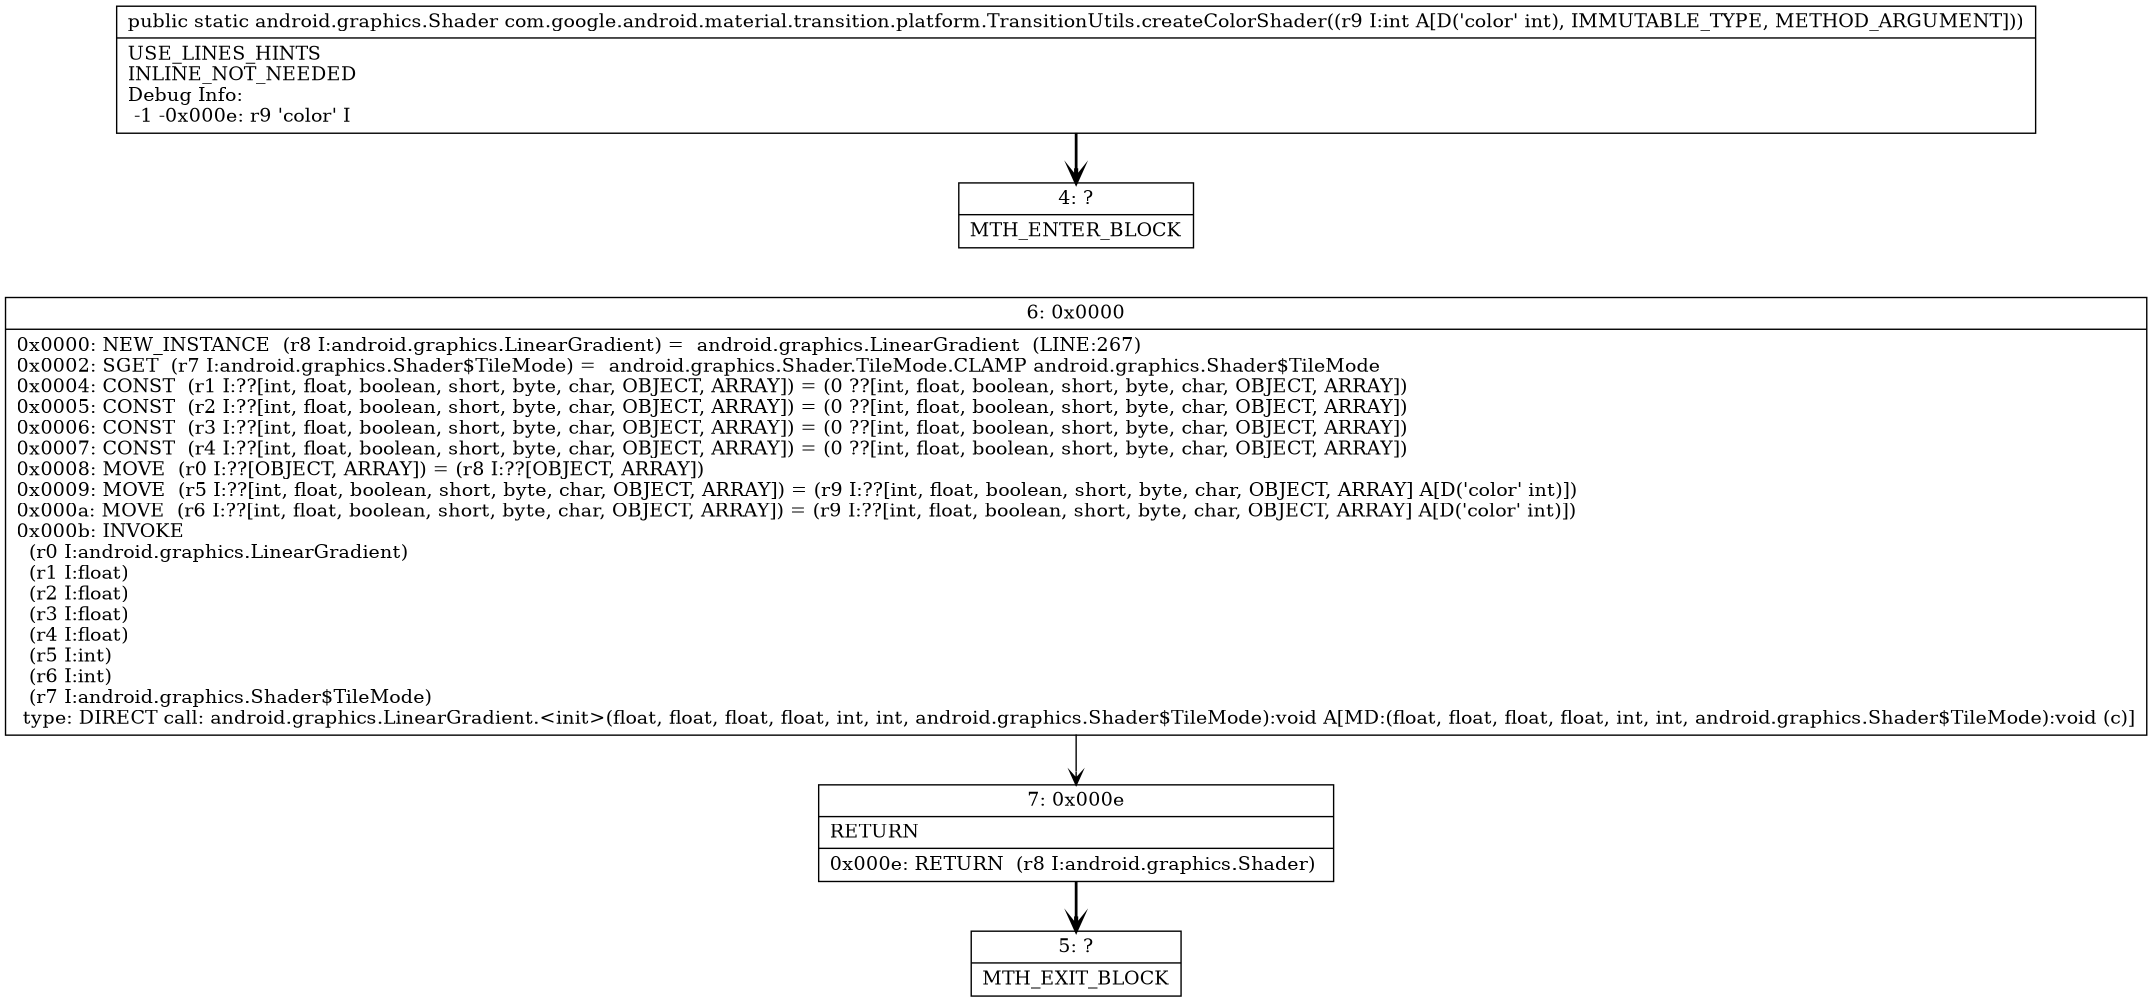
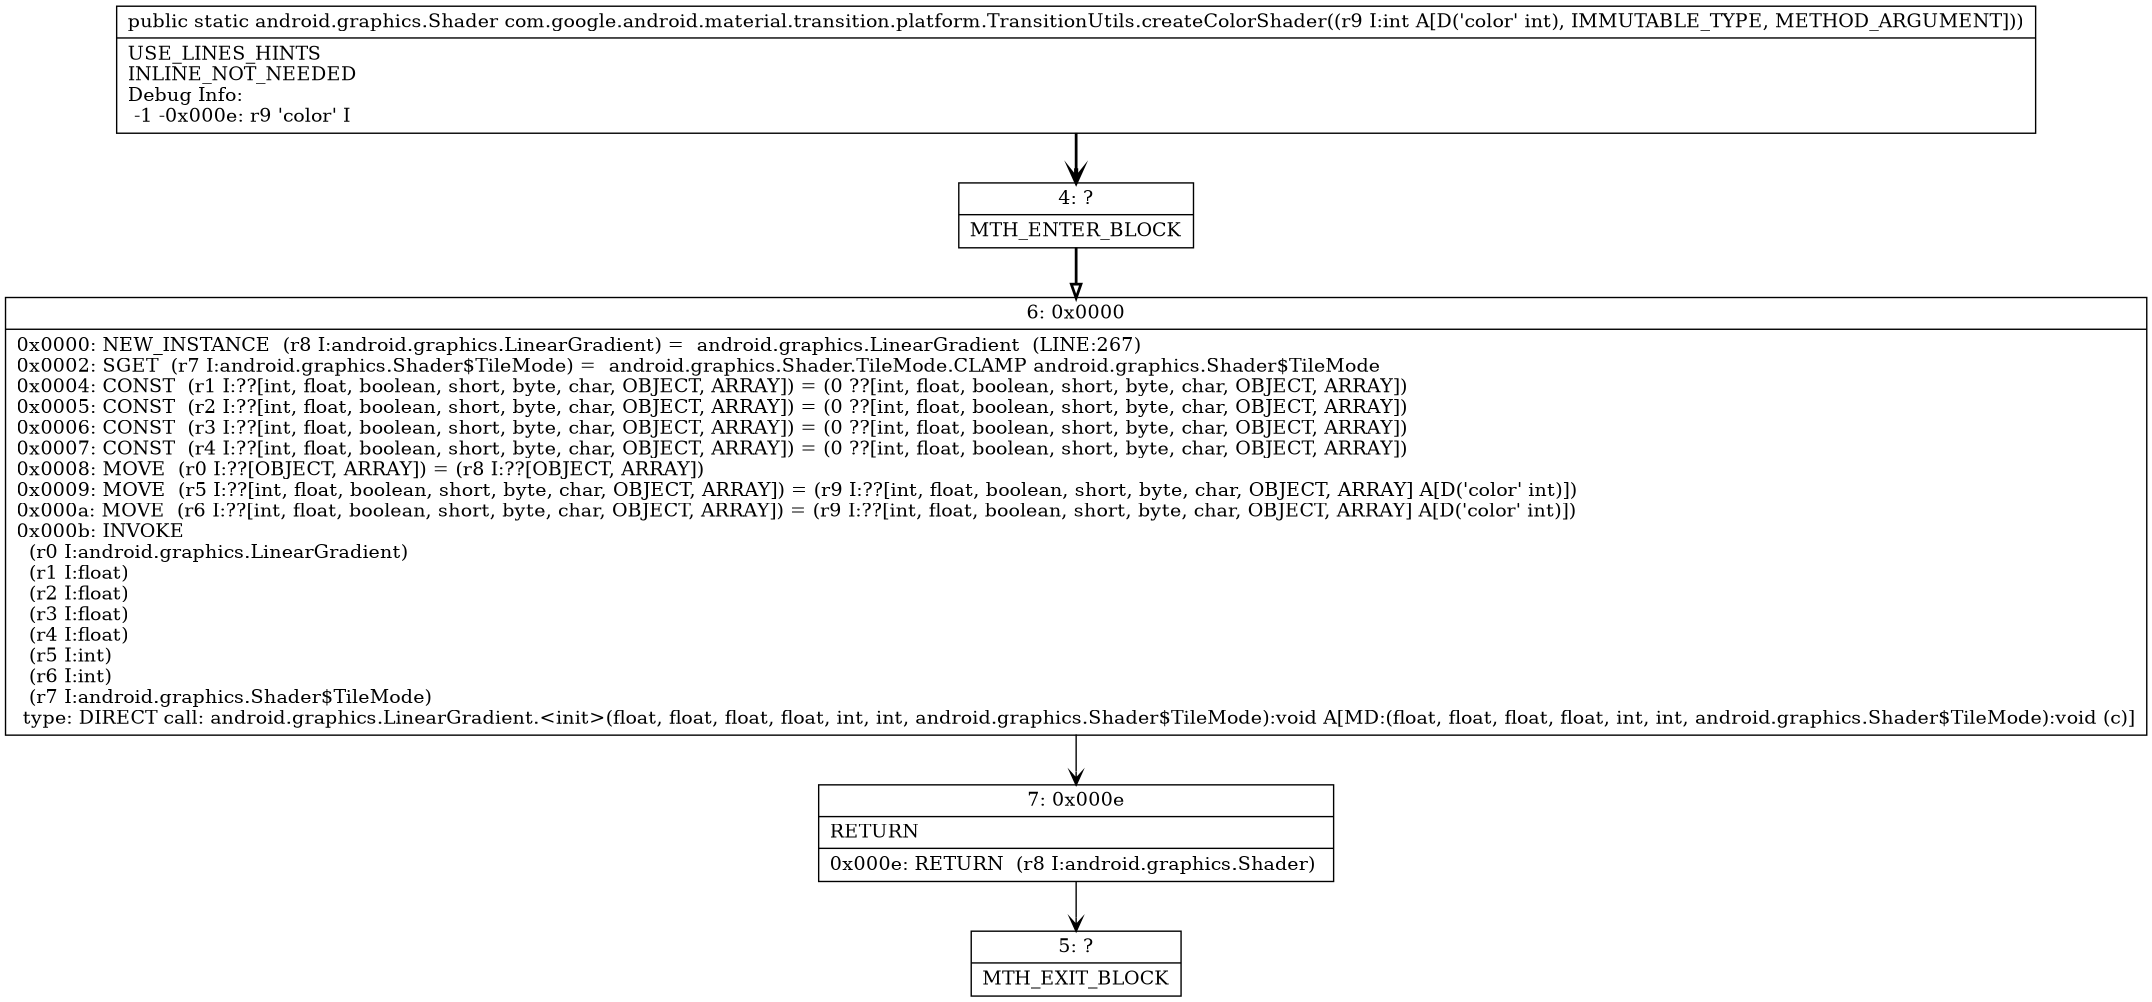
none -> (1076, 266)
(1076, 899) -> (1076, 899)
